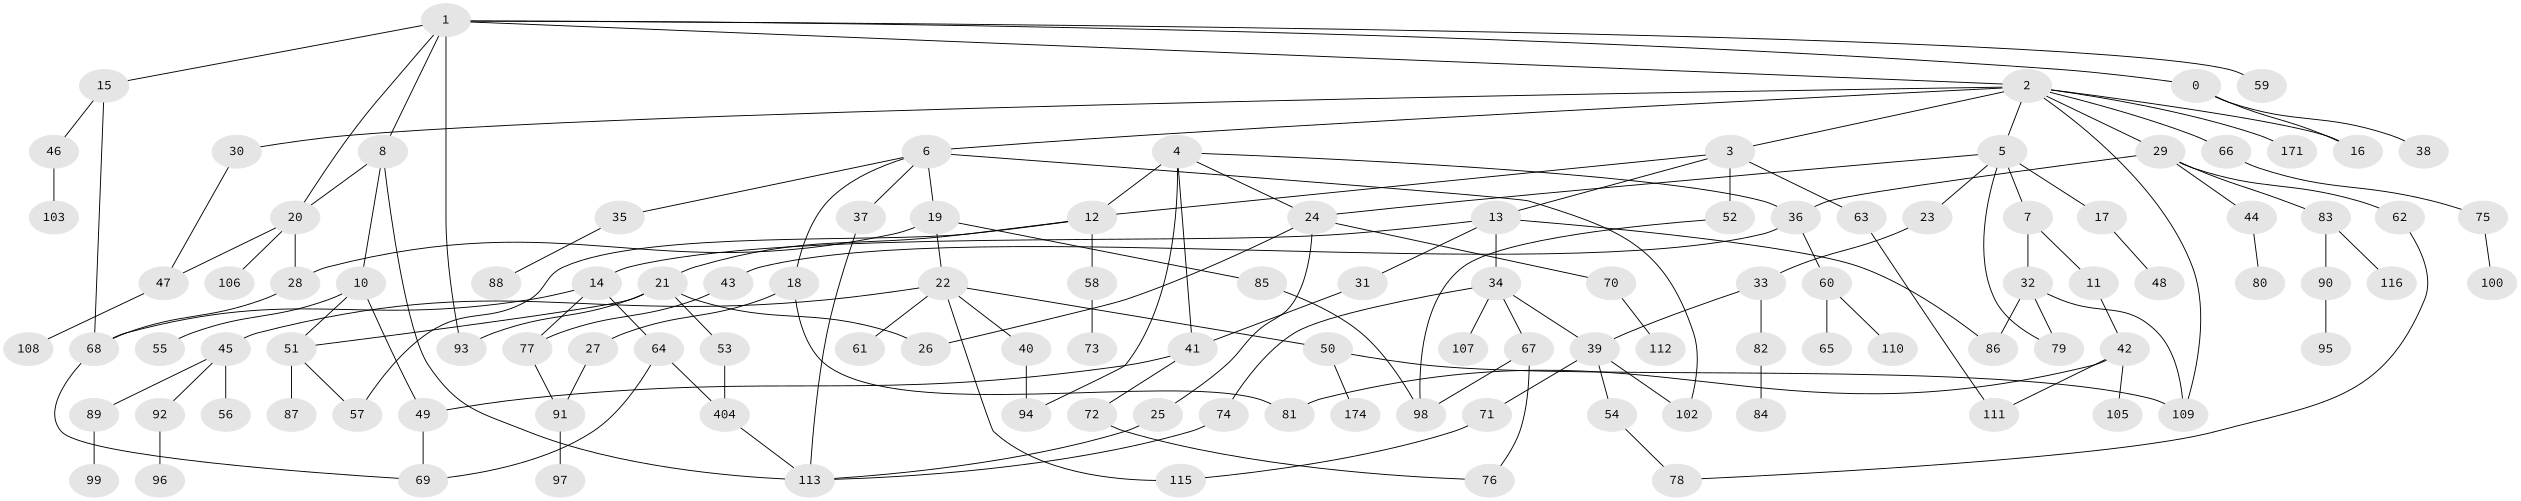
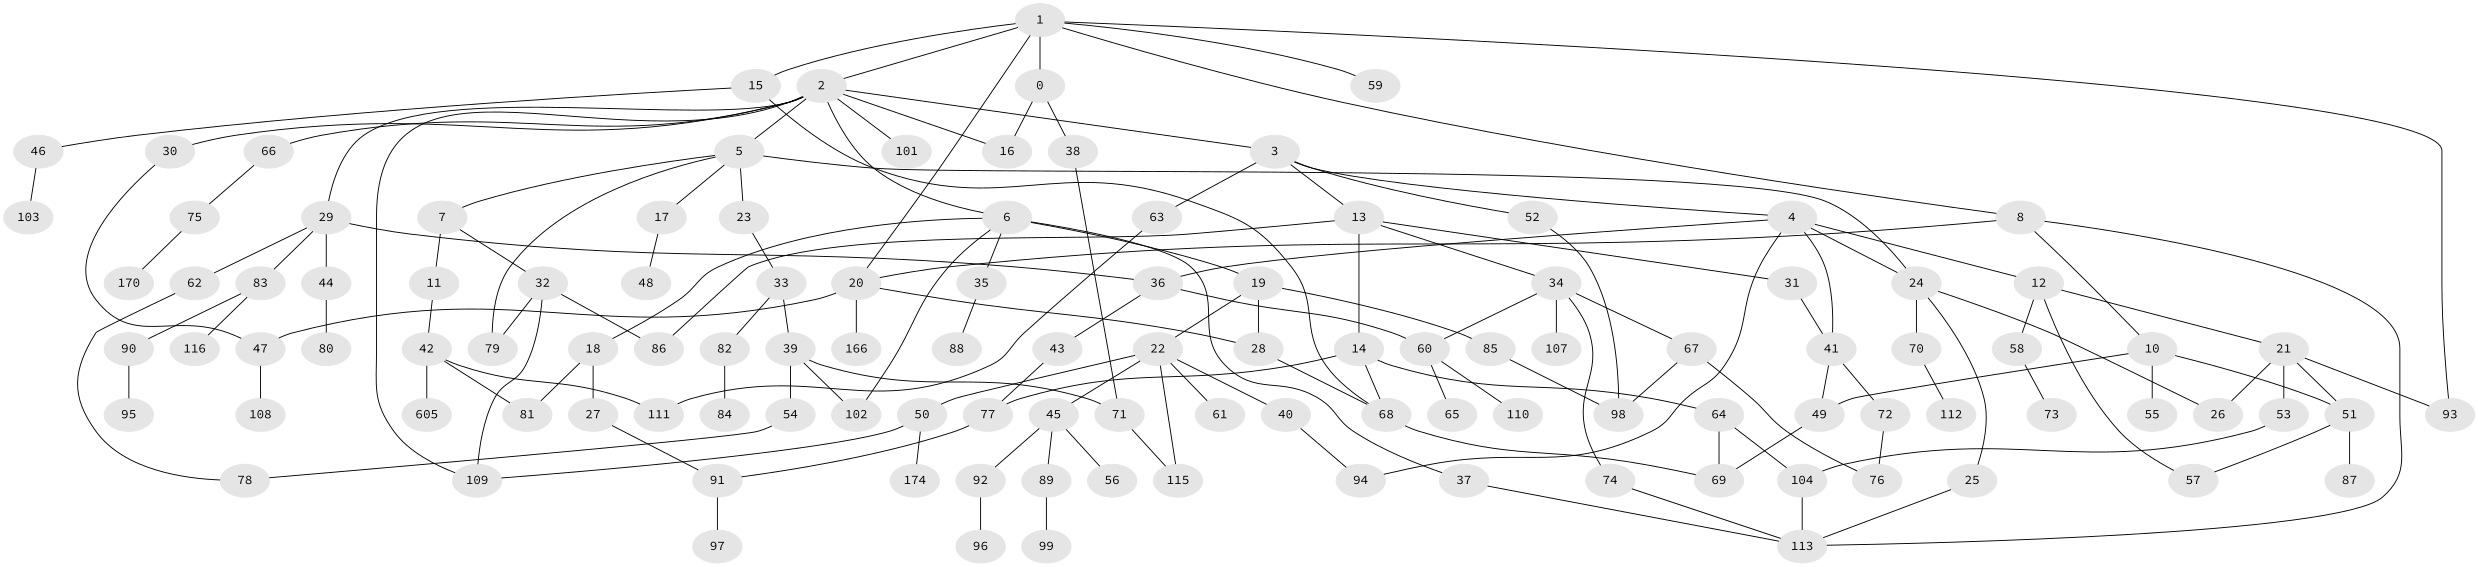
(2292, 152) -> (907, 152)
(1426, 183) -> (1530, 197)
(229, 283) -> (856, 349)
none -> (1096, 283)
(2492, 283) -> (129, 283)
(1545, 316) -> (1491, 316)
(725, 415) -> (1802, 481)
(2117, 415) -> (427, 415)
